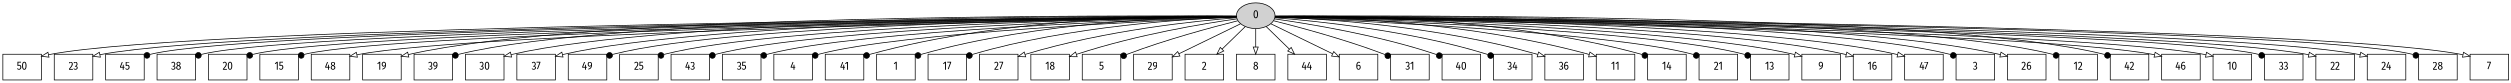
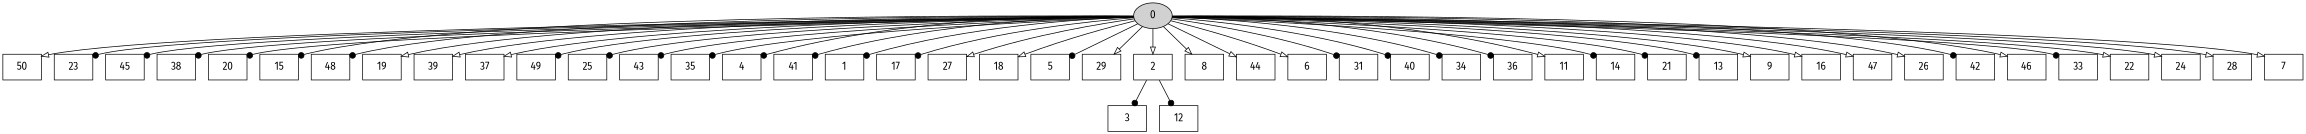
(846, 21) -> (796, 24)
(1665, 21) -> (1164, 90)
(1614, 24) -> (1141, 90)
(668, 25) -> (616, 26)
(1845, 25) -> (1690, 26)
(796, 28) -> (744, 21)
(1407, 28) -> (1402, 36)
(485, 67) -> none
(2232, 67) -> none
